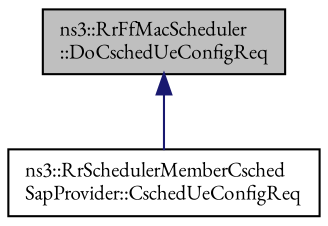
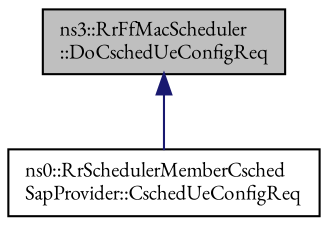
(164, 183) -> (164, 183)
